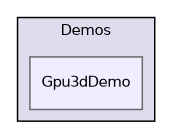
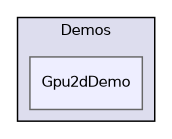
(86, 83) -> (86, 83)
